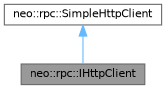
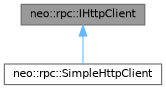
(83, 50) -> (83, 50)
